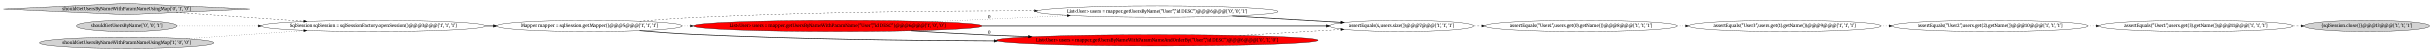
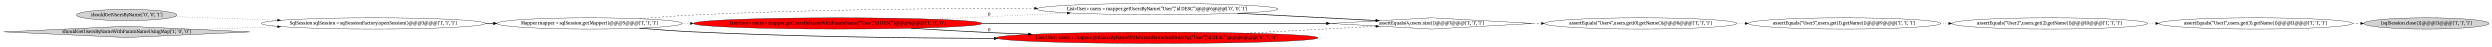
(127, 9) -> none
(1402, 26) -> (1431, 23)
(127, 43) -> (127, 32)
